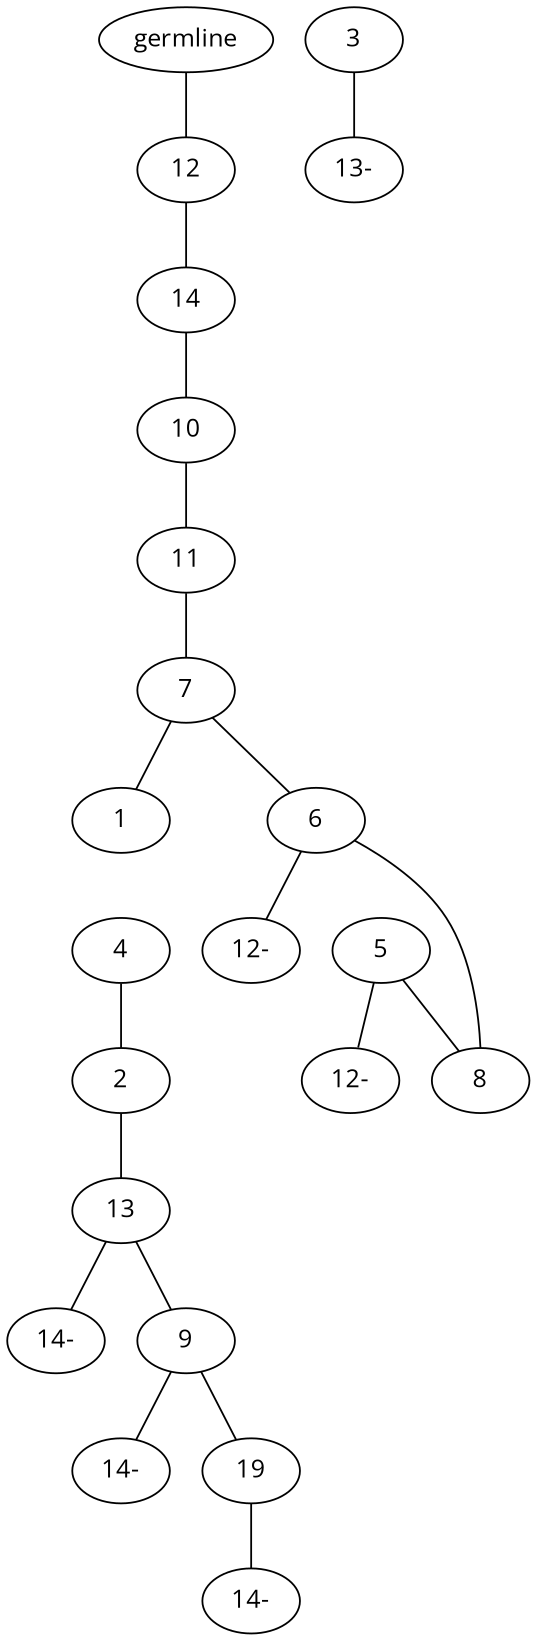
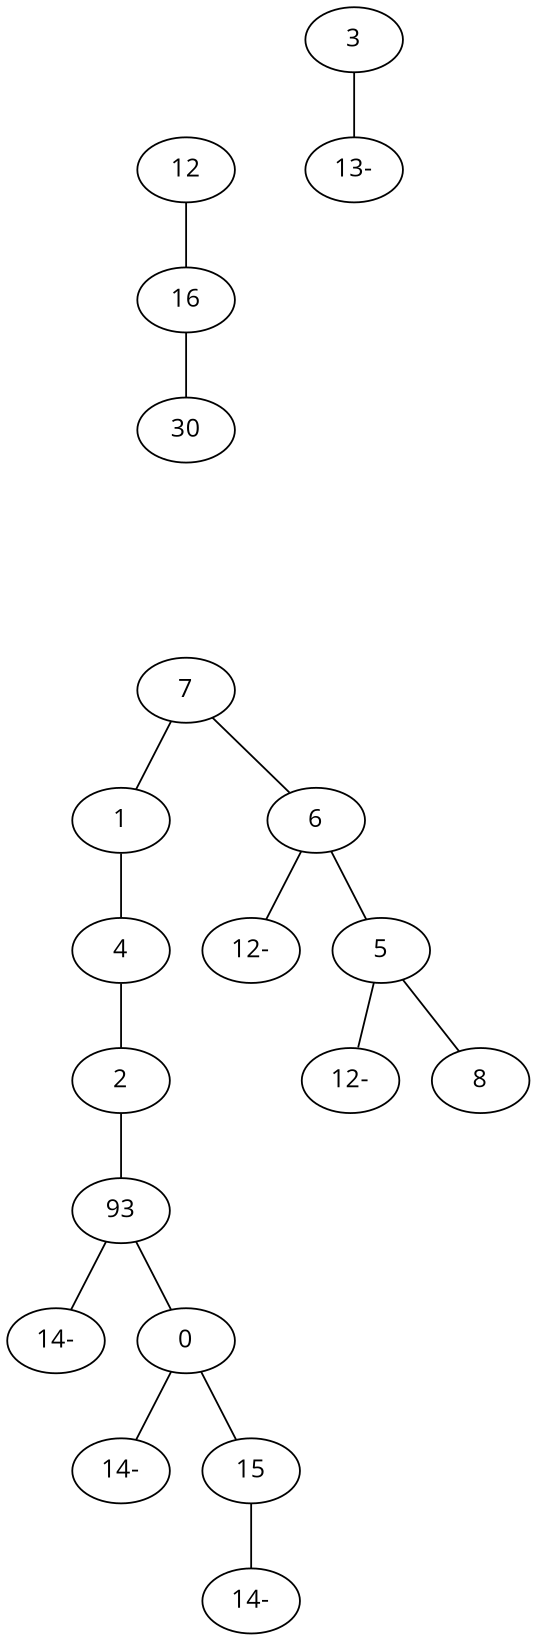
(186, 40) -> none
(186, 300) -> (186, 300)
(186, 430) -> (186, 430)
(186, 560) -> none
none -> (121, 886)
(450, 924) -> (349, 885)
(121, 1211) -> (121, 1211)
(186, 1341) -> (186, 1341)
(251, 1471) -> (251, 1471)
